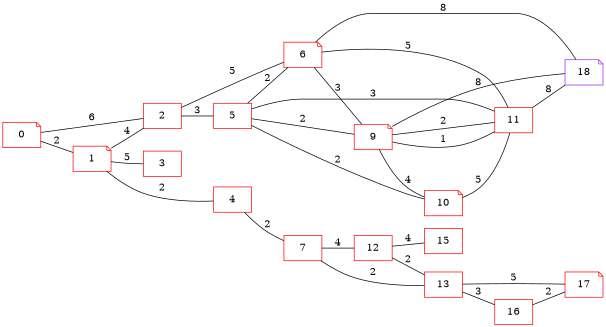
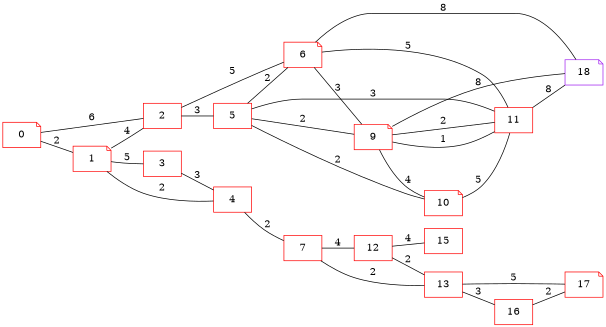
none -> (197, 182)
